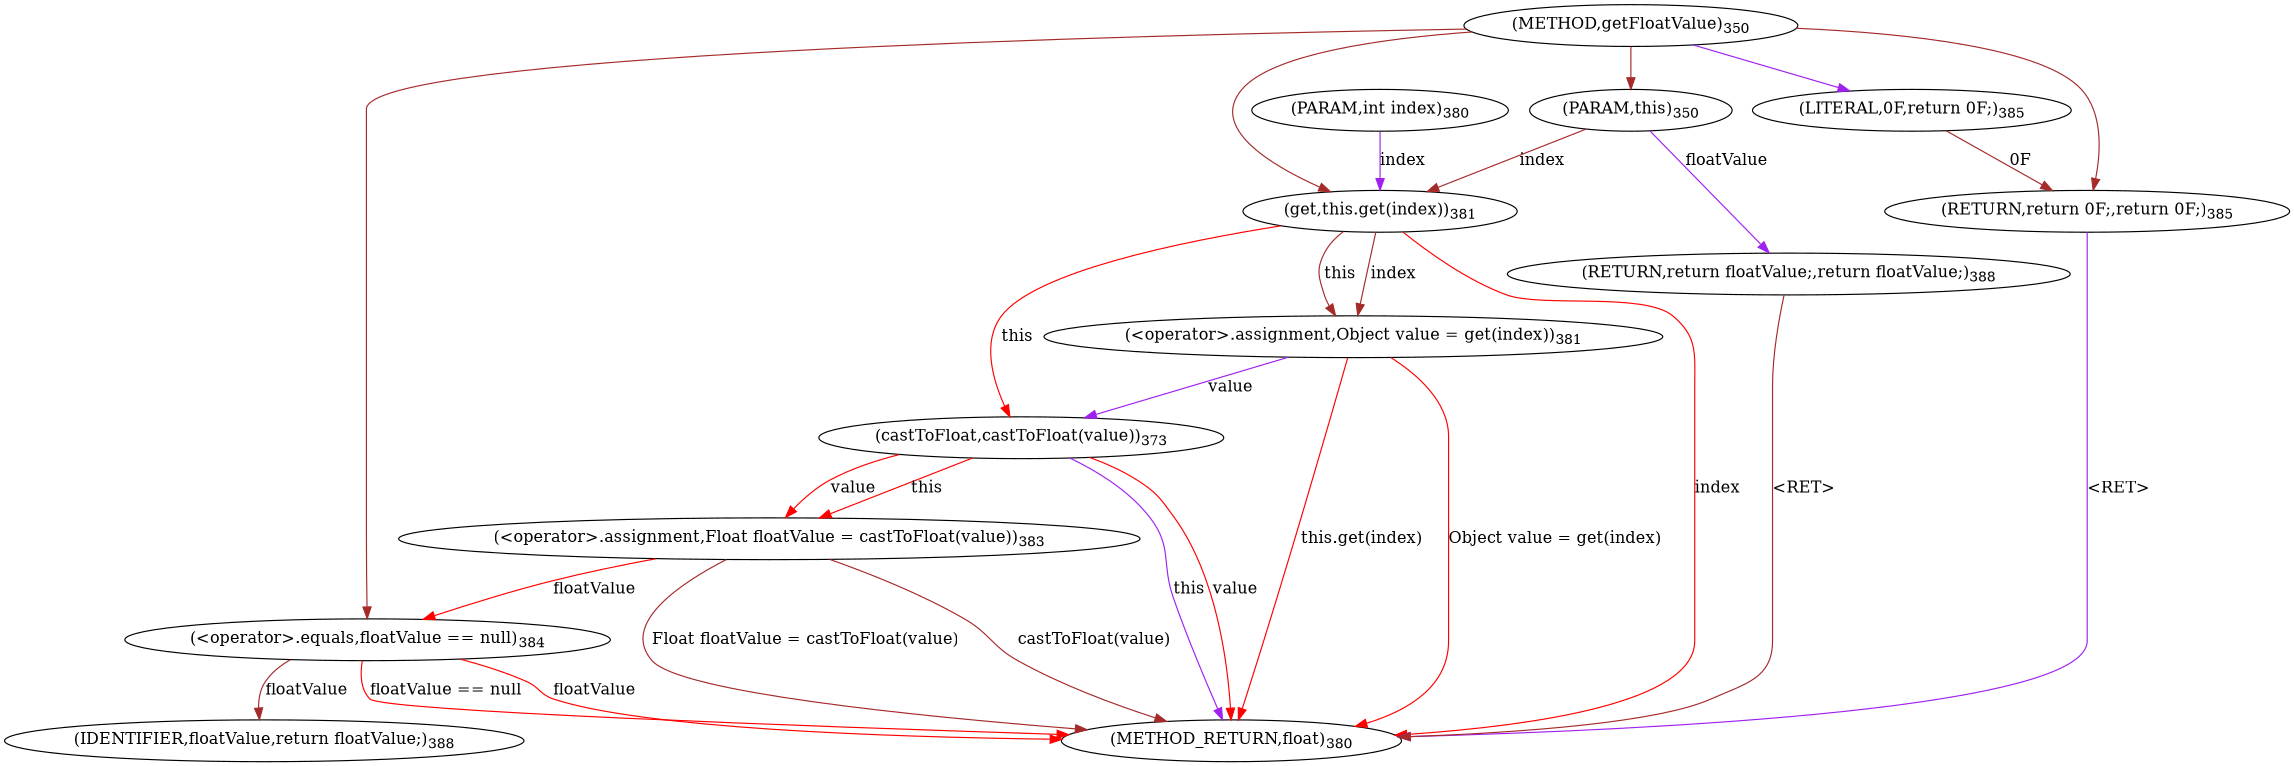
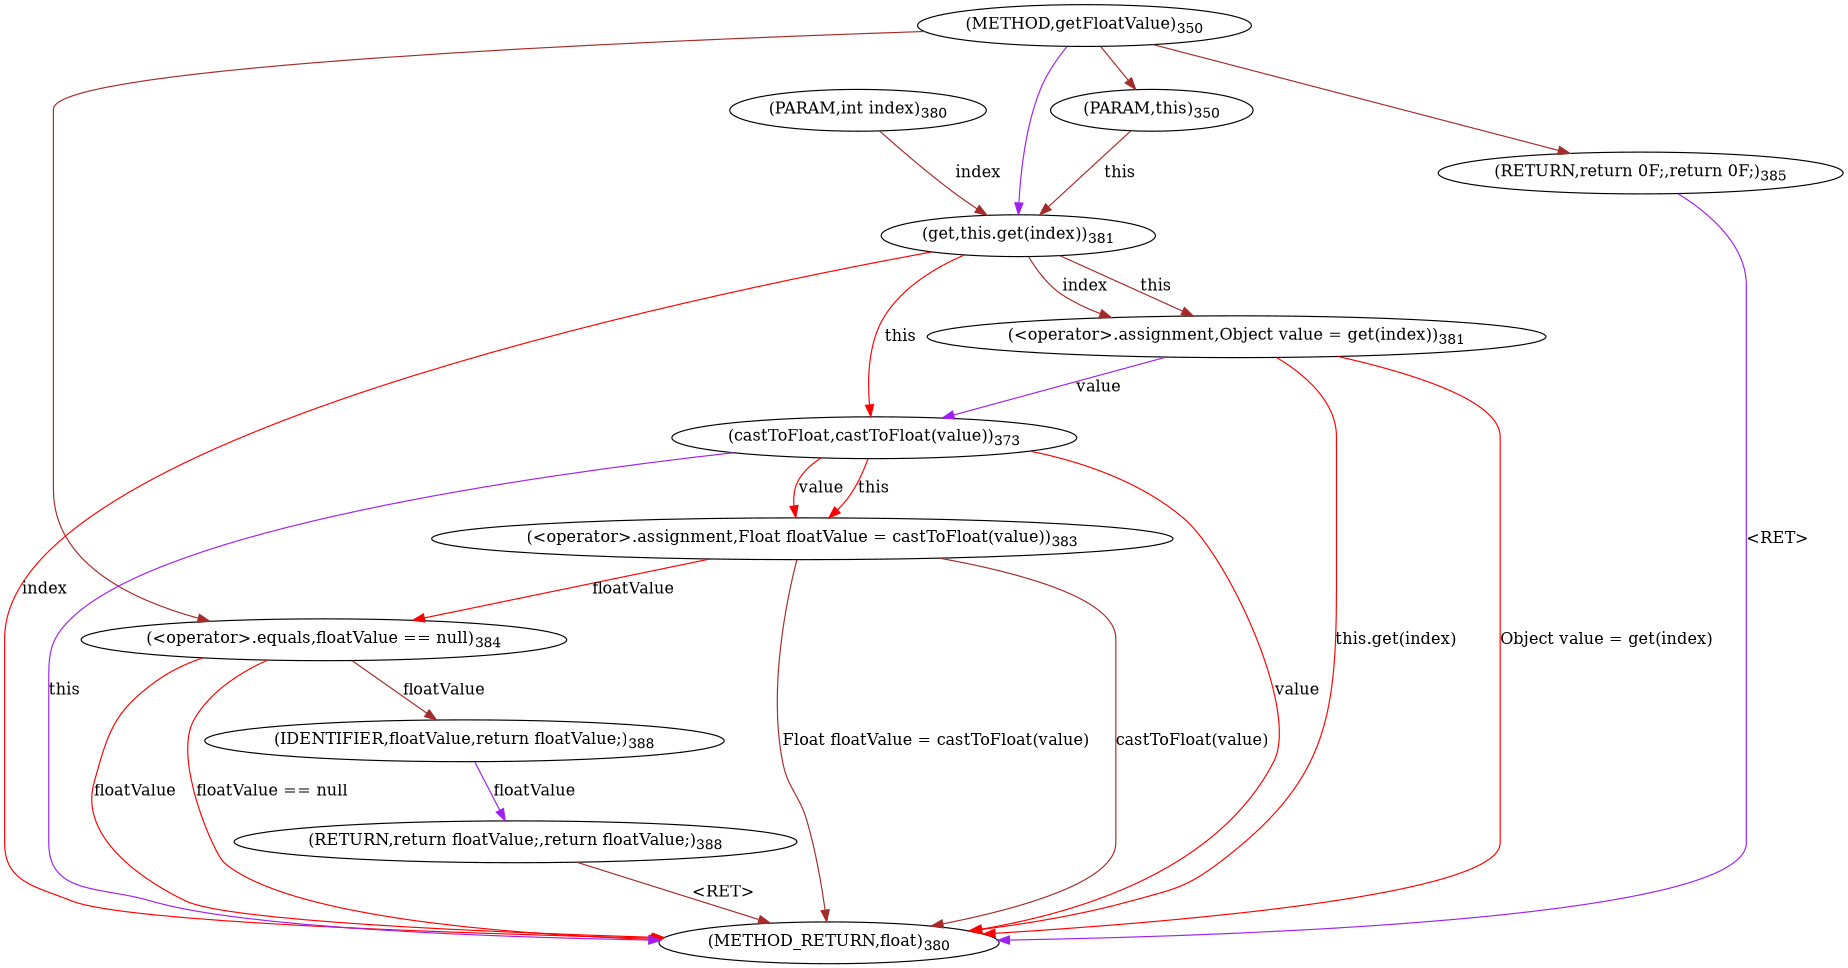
(1283, 65) -> (1030, 121)
(1912, 110) -> none
(1380, 155) -> (927, 172)
(1543, 161) -> (1120, 173)
(1705, 188) -> (487, 786)
